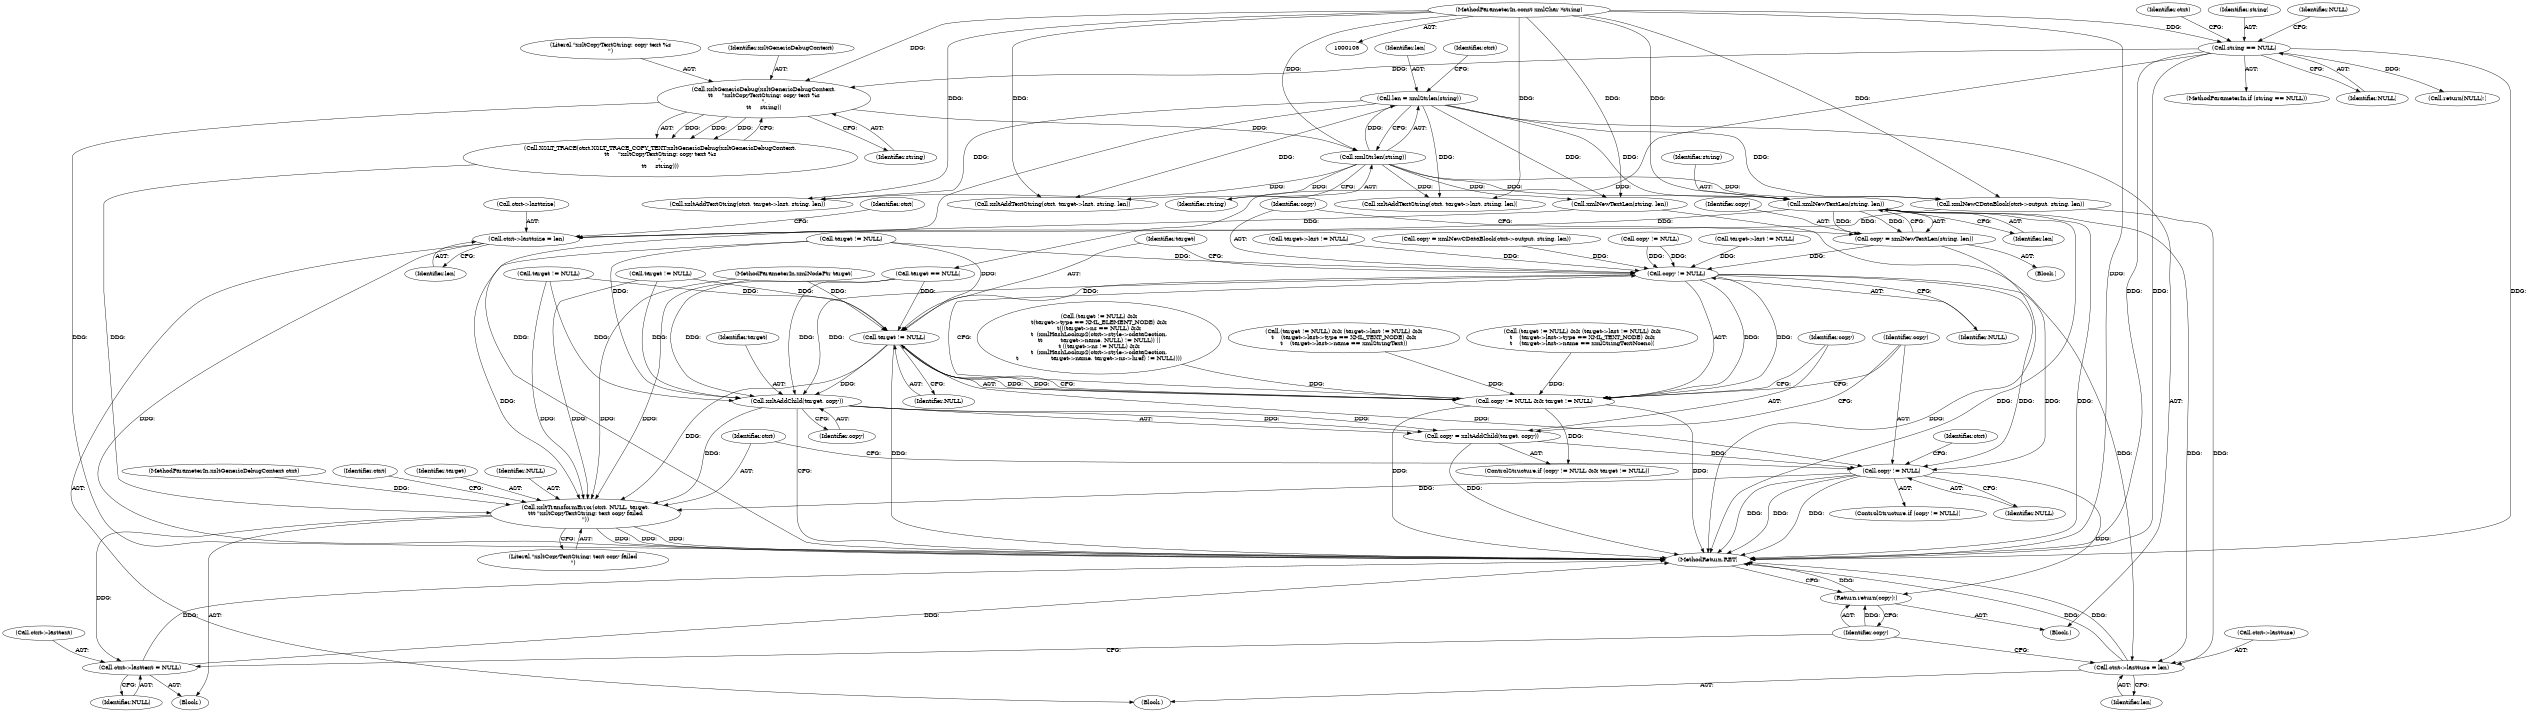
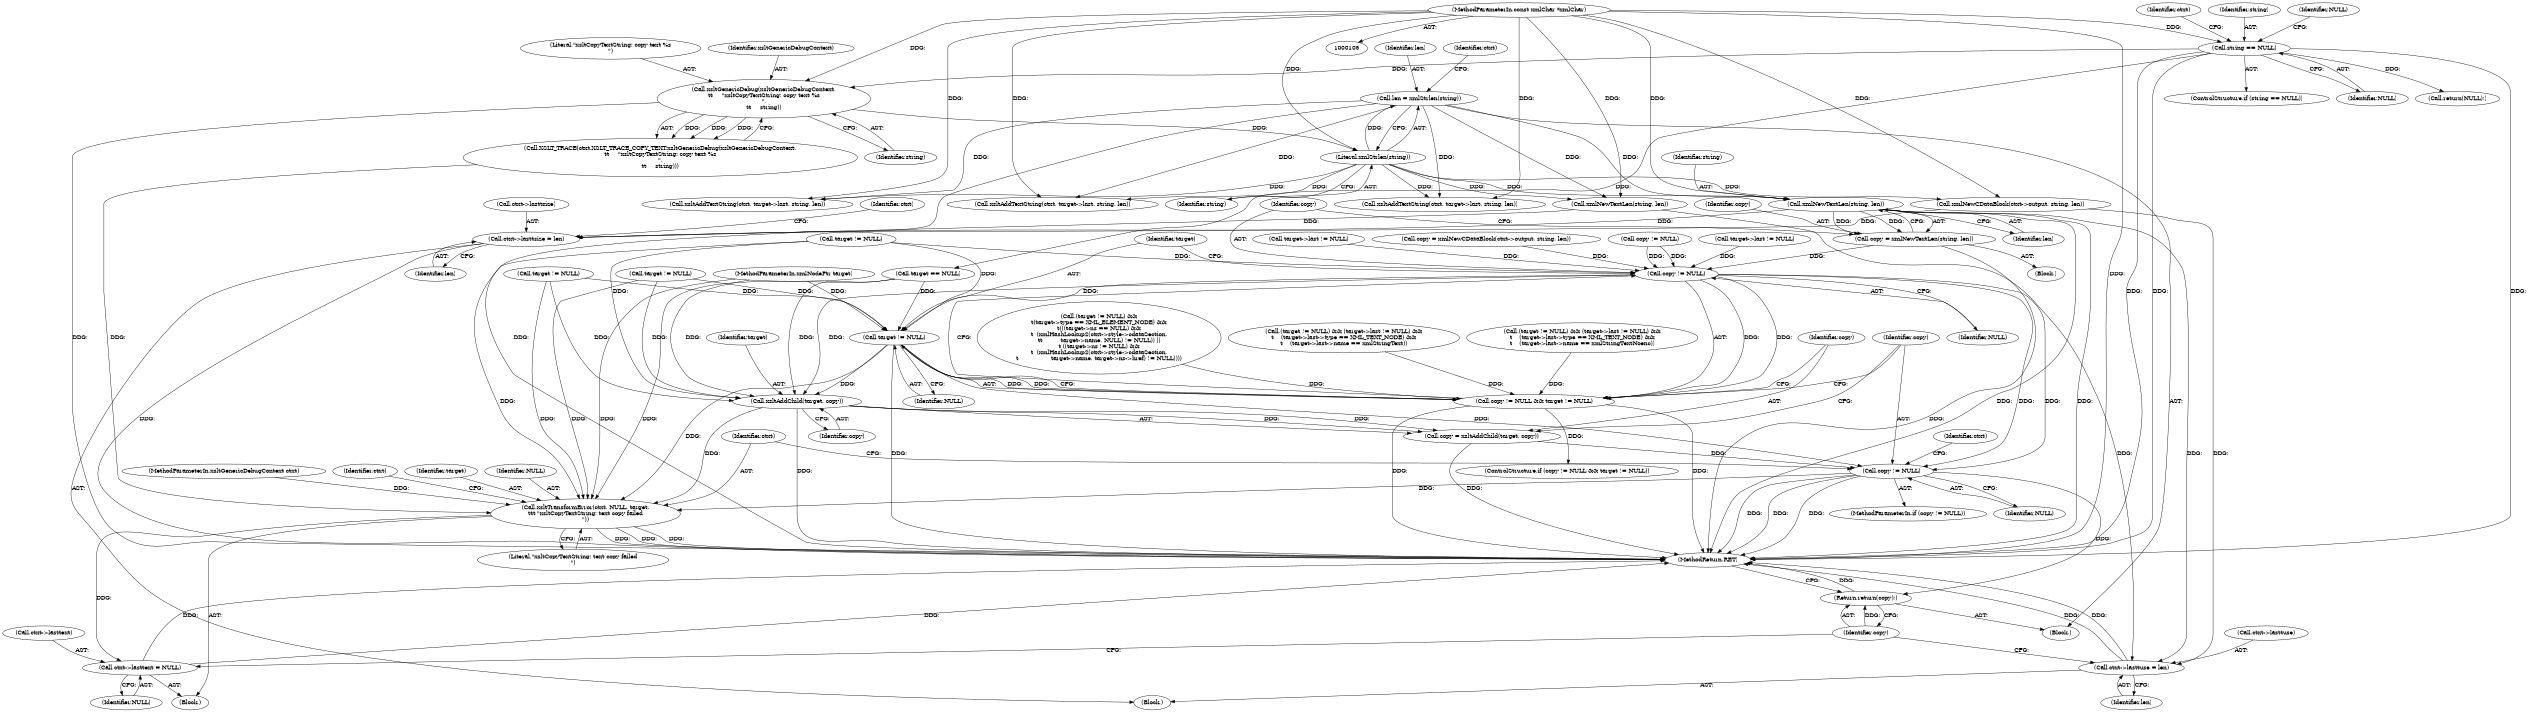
(1519, 10) -> (1519, 10)
(2247, 99) -> (2247, 99)
(1705, 133) -> none
(1373, 158) -> (1373, 158)
(1523, 453) -> none
(806, 471) -> (806, 471)
(1908, 514) -> (1908, 514)
